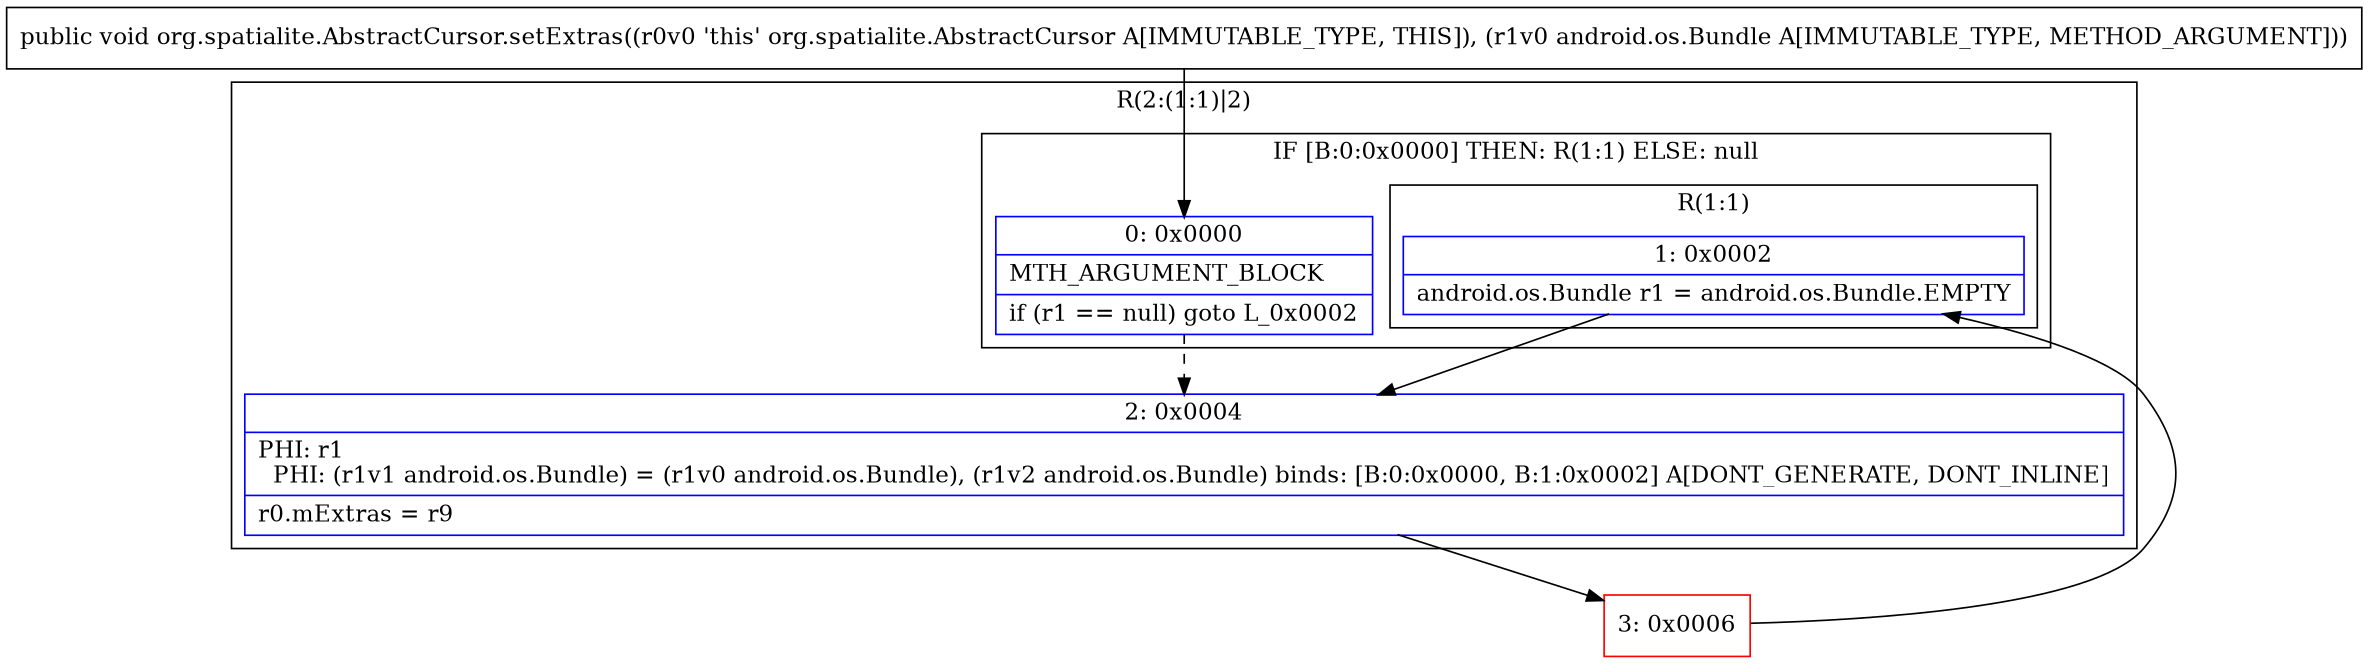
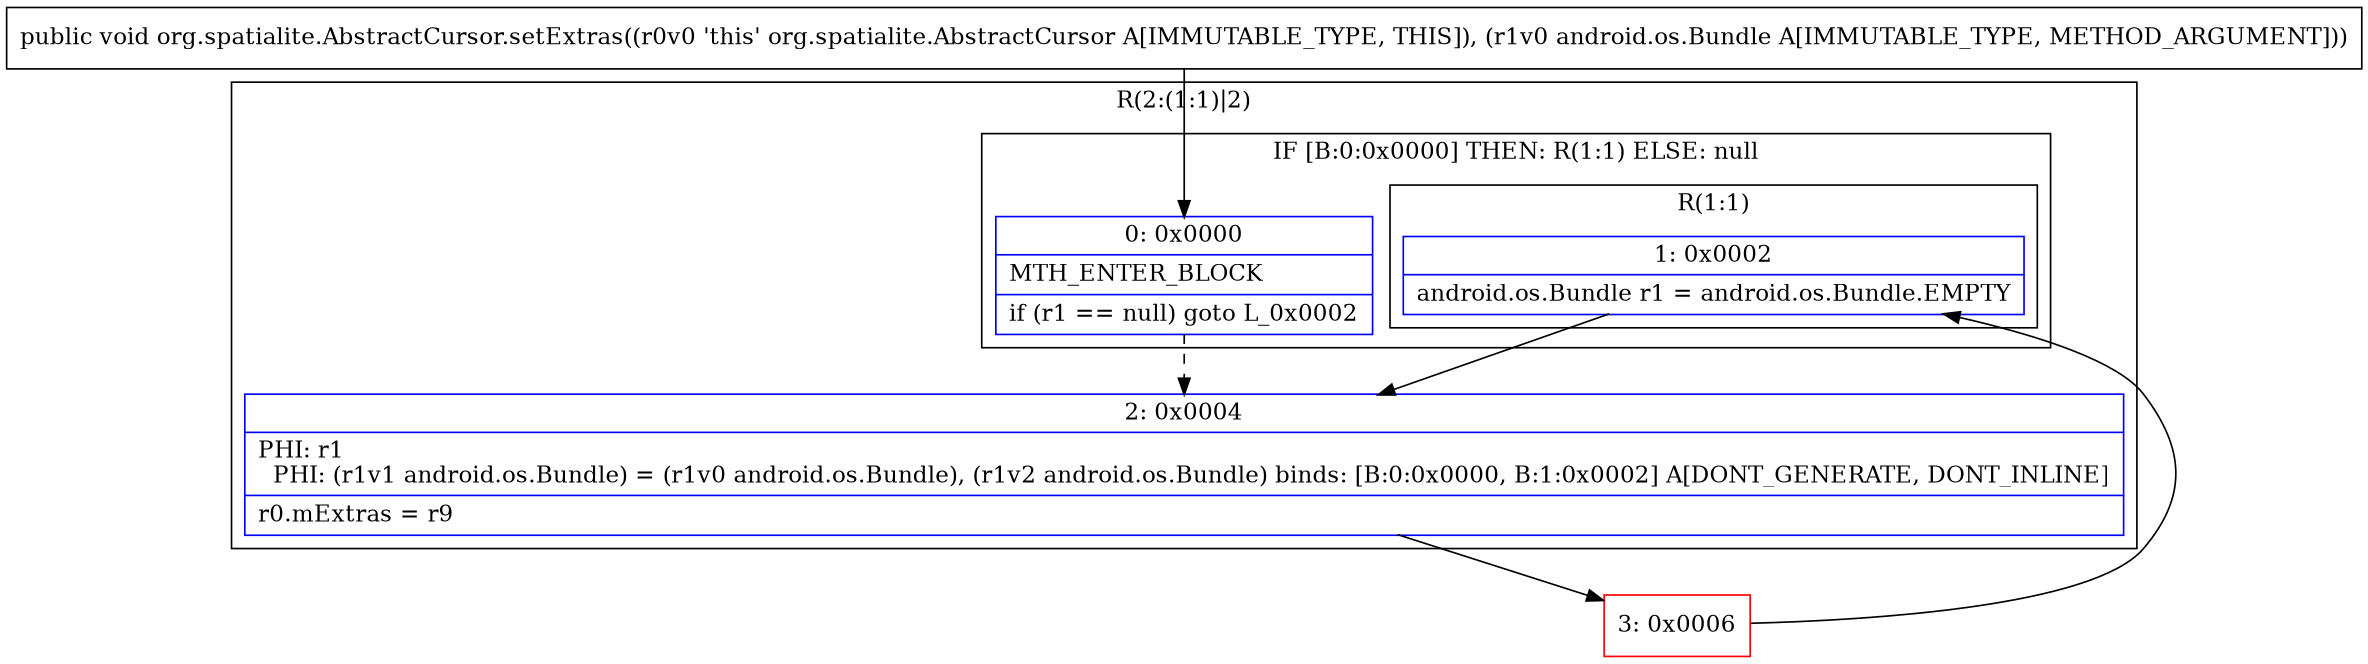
(1167, 274) -> (1137, 274)
